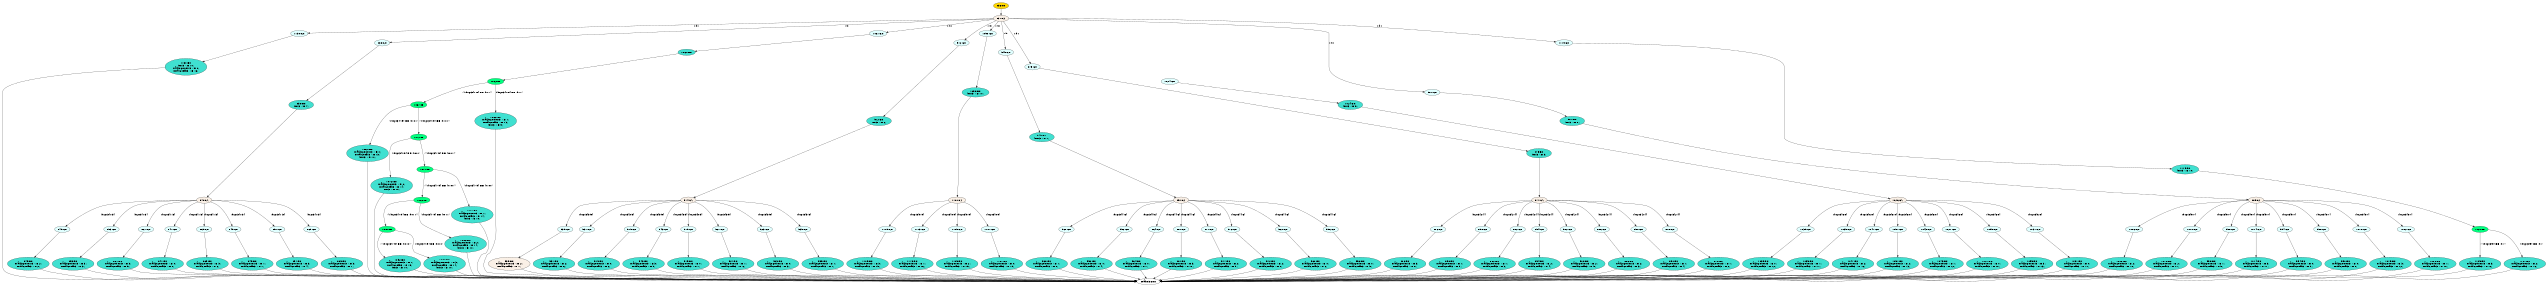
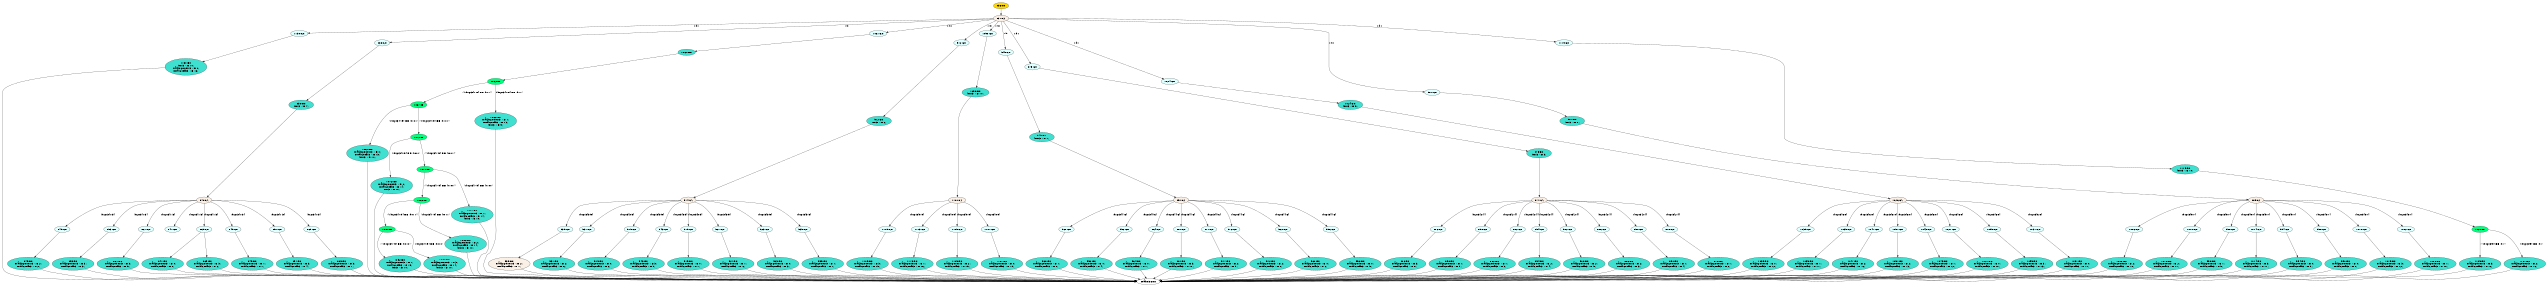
none -> (1084, 50)
(168, 244) -> (186, 244)
